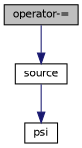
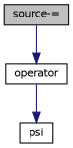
(41, 15) -> (36, 15)
(41, 74) -> (36, 74)
